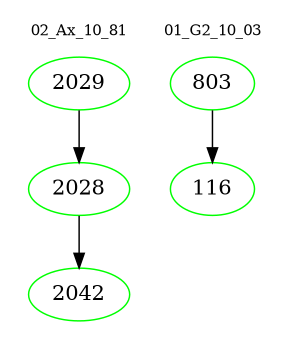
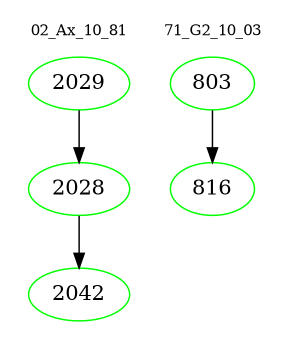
(213, 32) -> (213, 32)
(212, 189) -> (212, 189)
